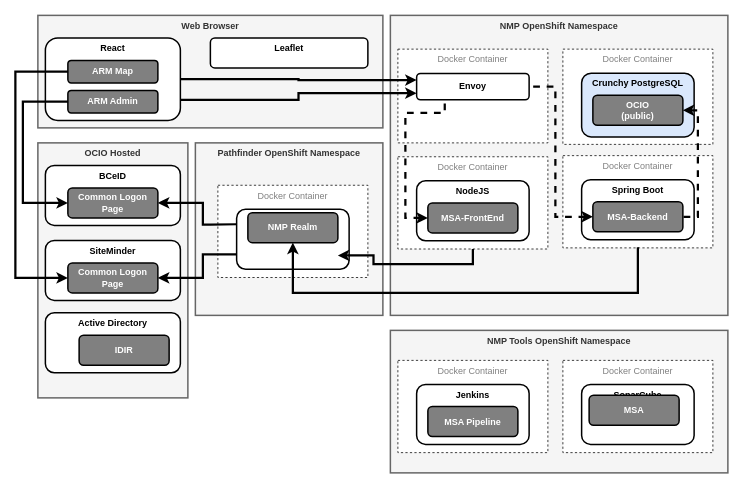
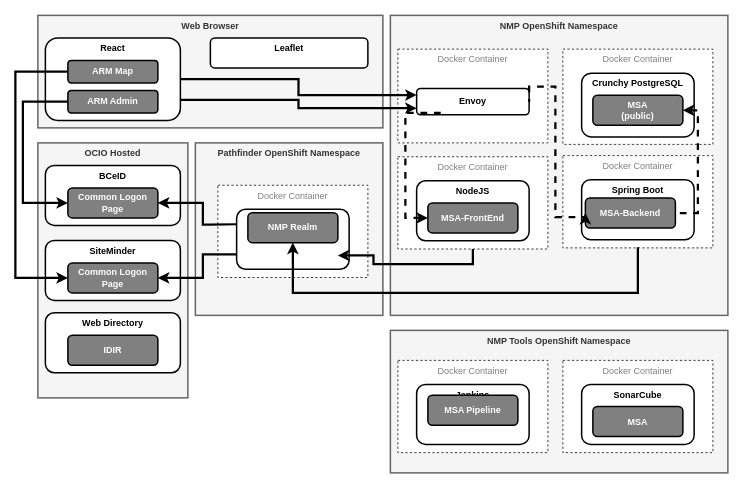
(638, 84) -> (638, 84)
(473, 87) -> (473, 102)
(638, 111) -> (638, 111)
(638, 217) -> (630, 213)
(113, 324) -> (113, 324)
(124, 350) -> (113, 350)
(634, 410) -> (638, 422)
(473, 422) -> (473, 410)
